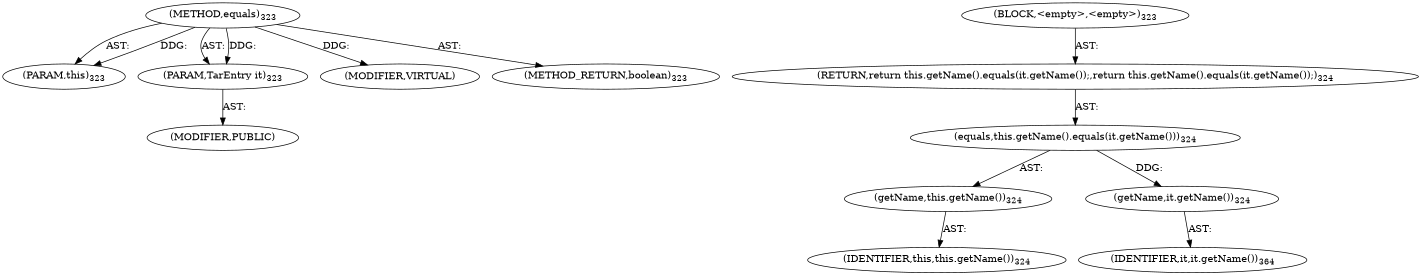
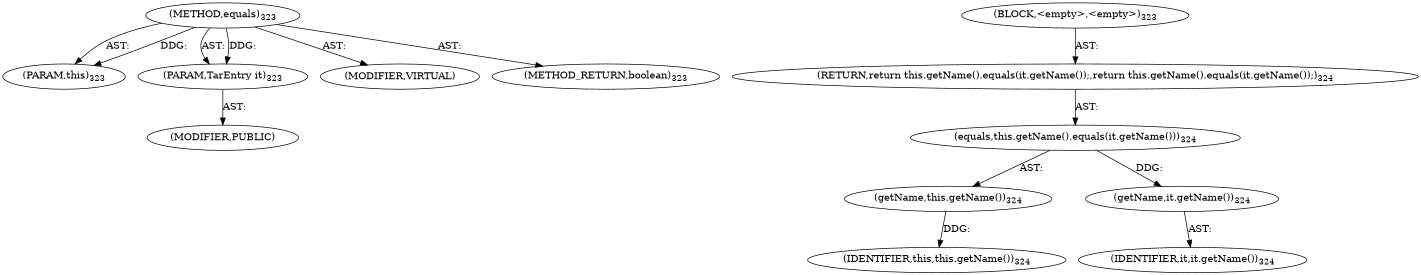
(338, 46) -> (336, 46)
(957, 229) -> (958, 229)
(1267, 259) -> (1267, 259)
